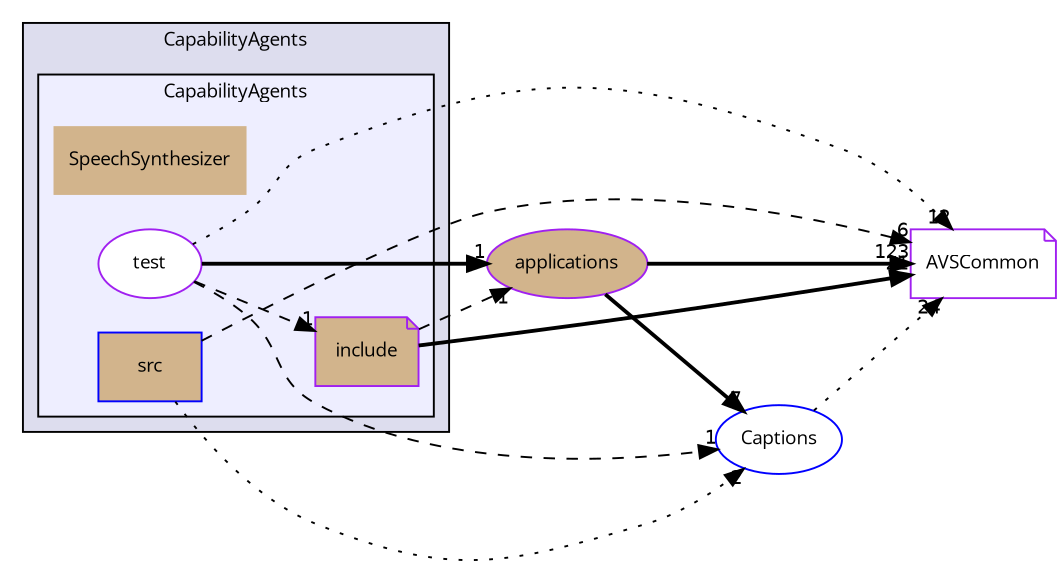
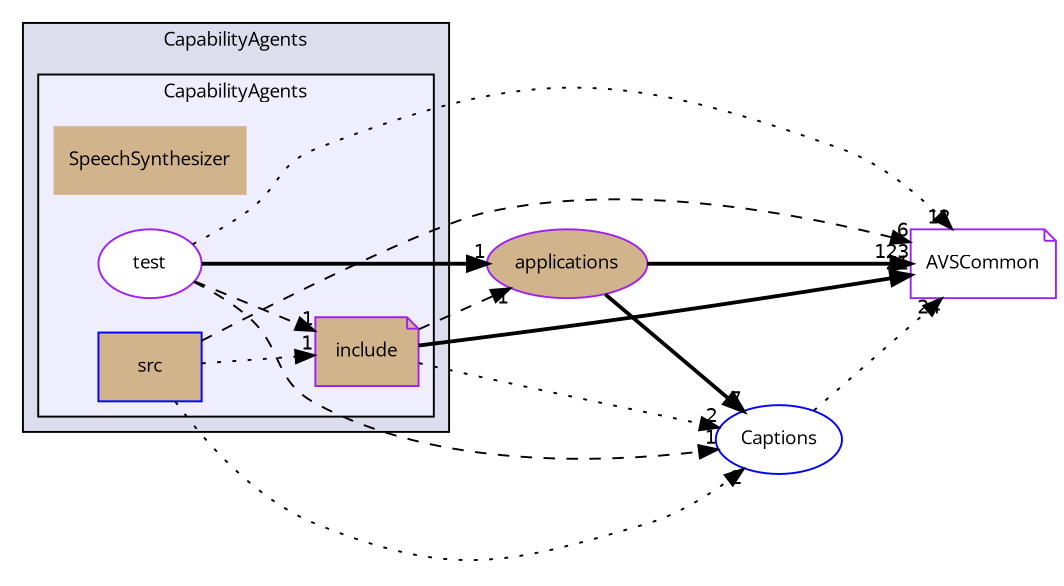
none -> (249, 360)
none -> (560, 394)
